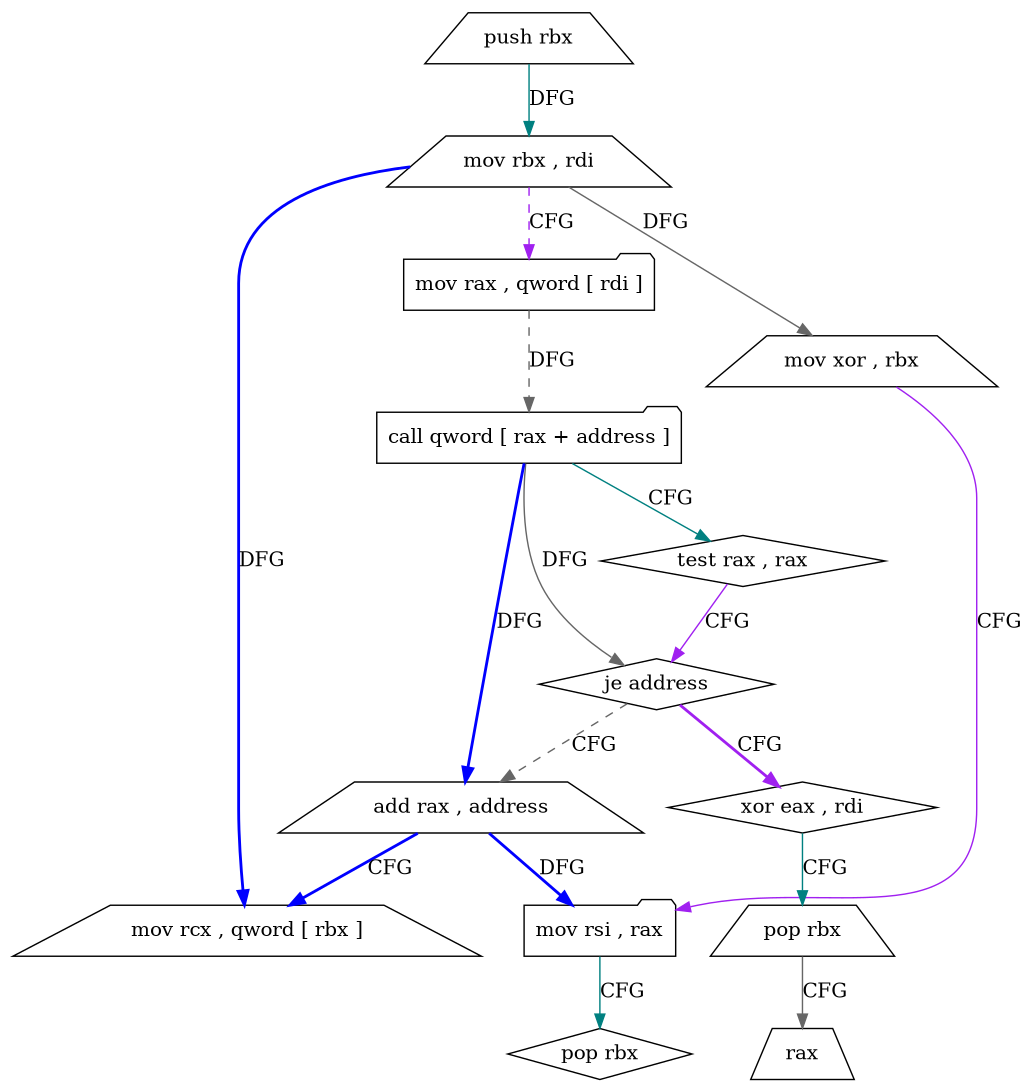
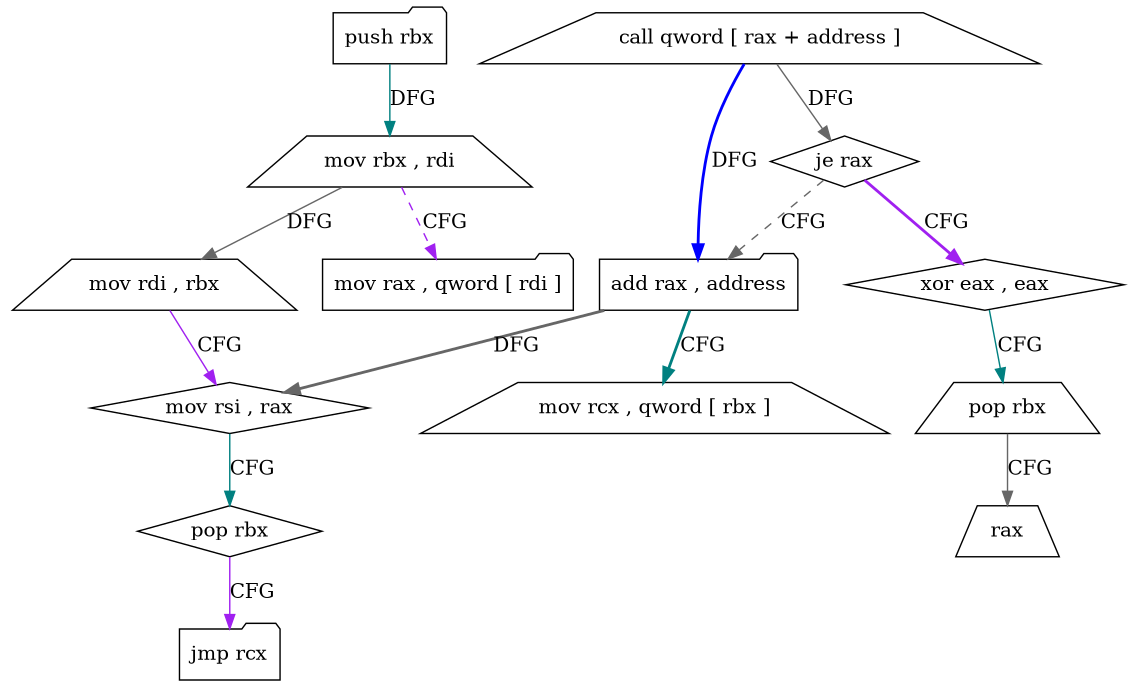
(529, 38) -> (390, 38)
(529, 354) -> none
(852, 361) -> (155, 285)
(529, 438) -> (760, 38)
(239, 474) -> none
(743, 561) -> none
none -> (230, 654)
(657, 684) -> (845, 162)
(461, 808) -> (699, 285)
(802, 808) -> (985, 285)
(525, 864) -> (452, 350)
(360, 866) -> (679, 340)
(600, 931) -> (230, 408)
